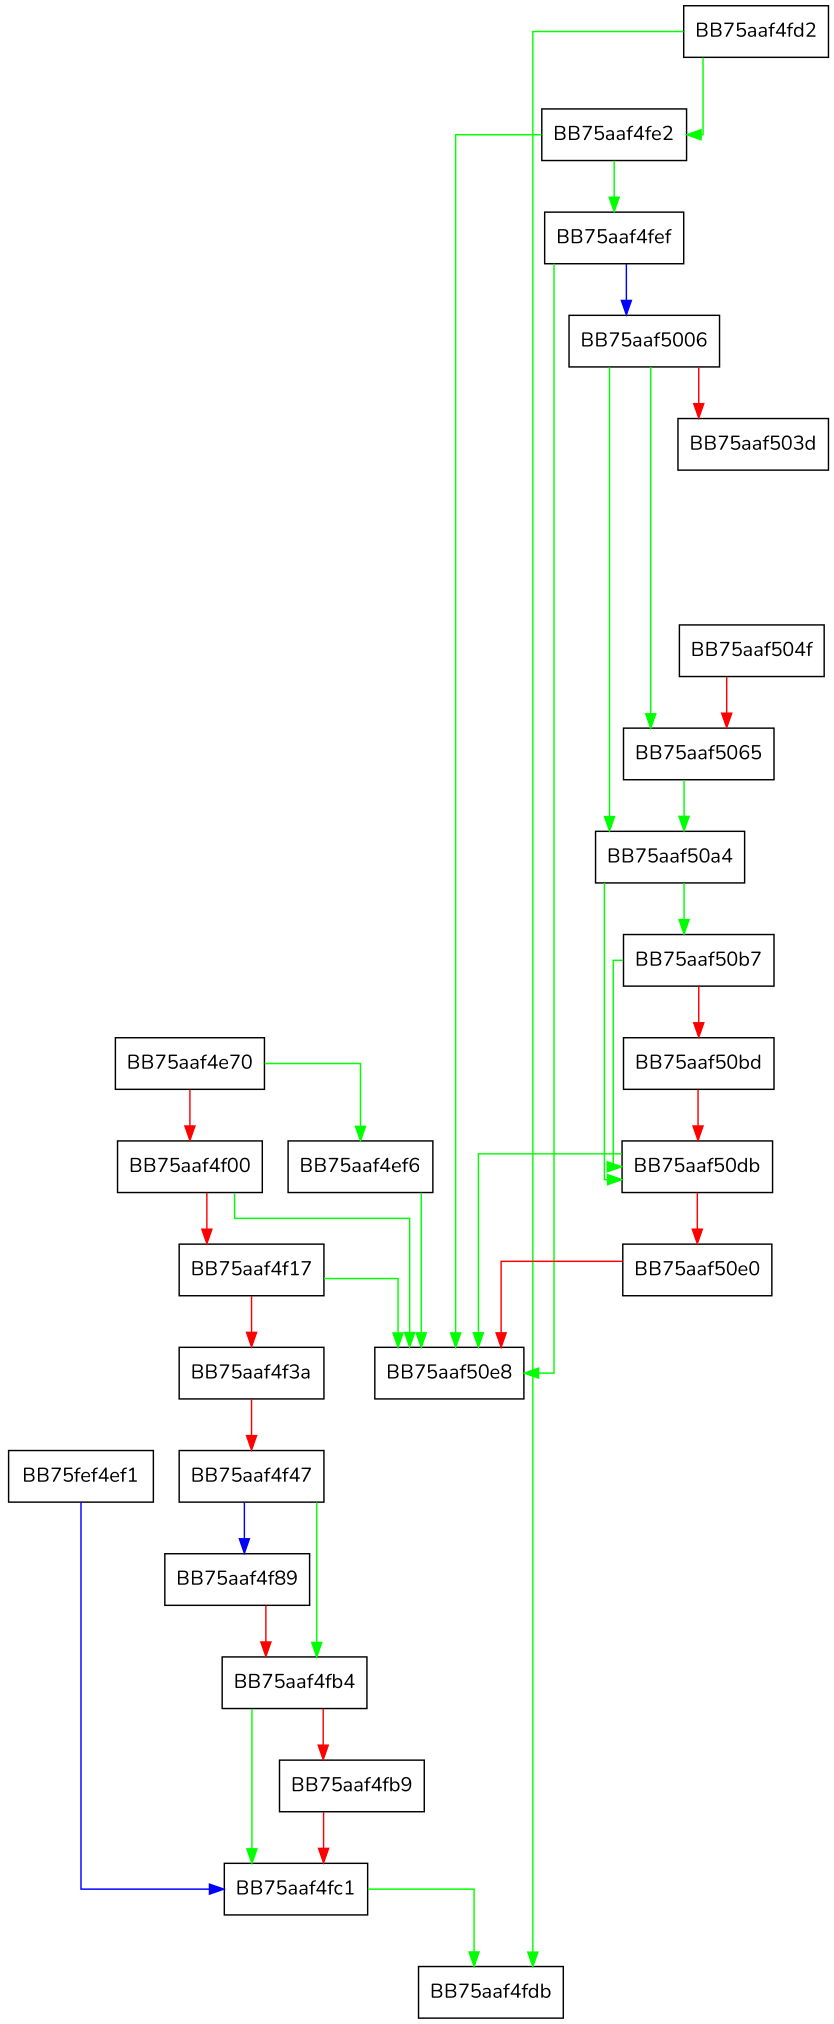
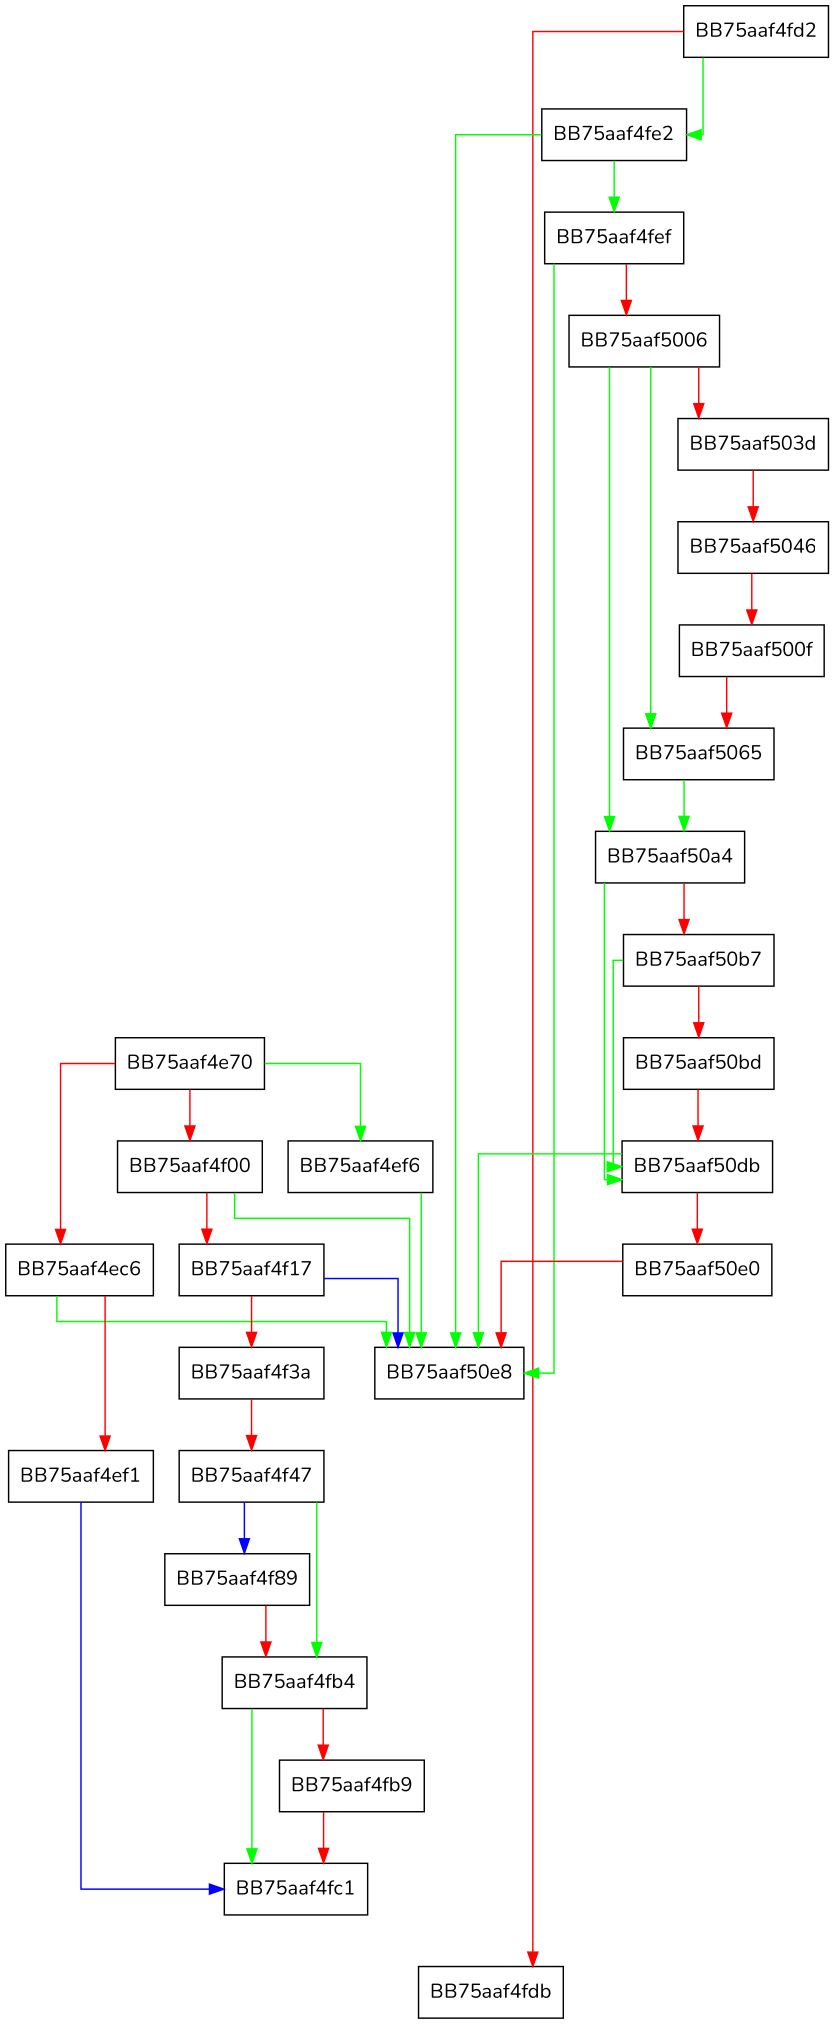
(626, 282) -> (626, 282)
none -> (753, 548)
(752, 651) -> (752, 651)
(684, 901) -> (684, 901)
(533, 916) -> (533, 916)
none -> (80, 1270)
(388, 1279) -> (388, 1279)
(81, 1476) -> (81, 1476)
(452, 1889) -> none
